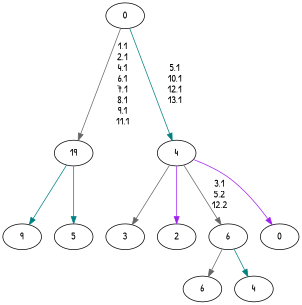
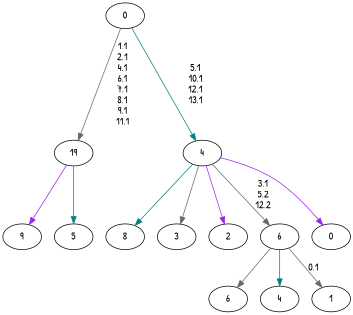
(50, 192) -> (50, 192)
none -> (125, 237)
none -> (331, 299)
